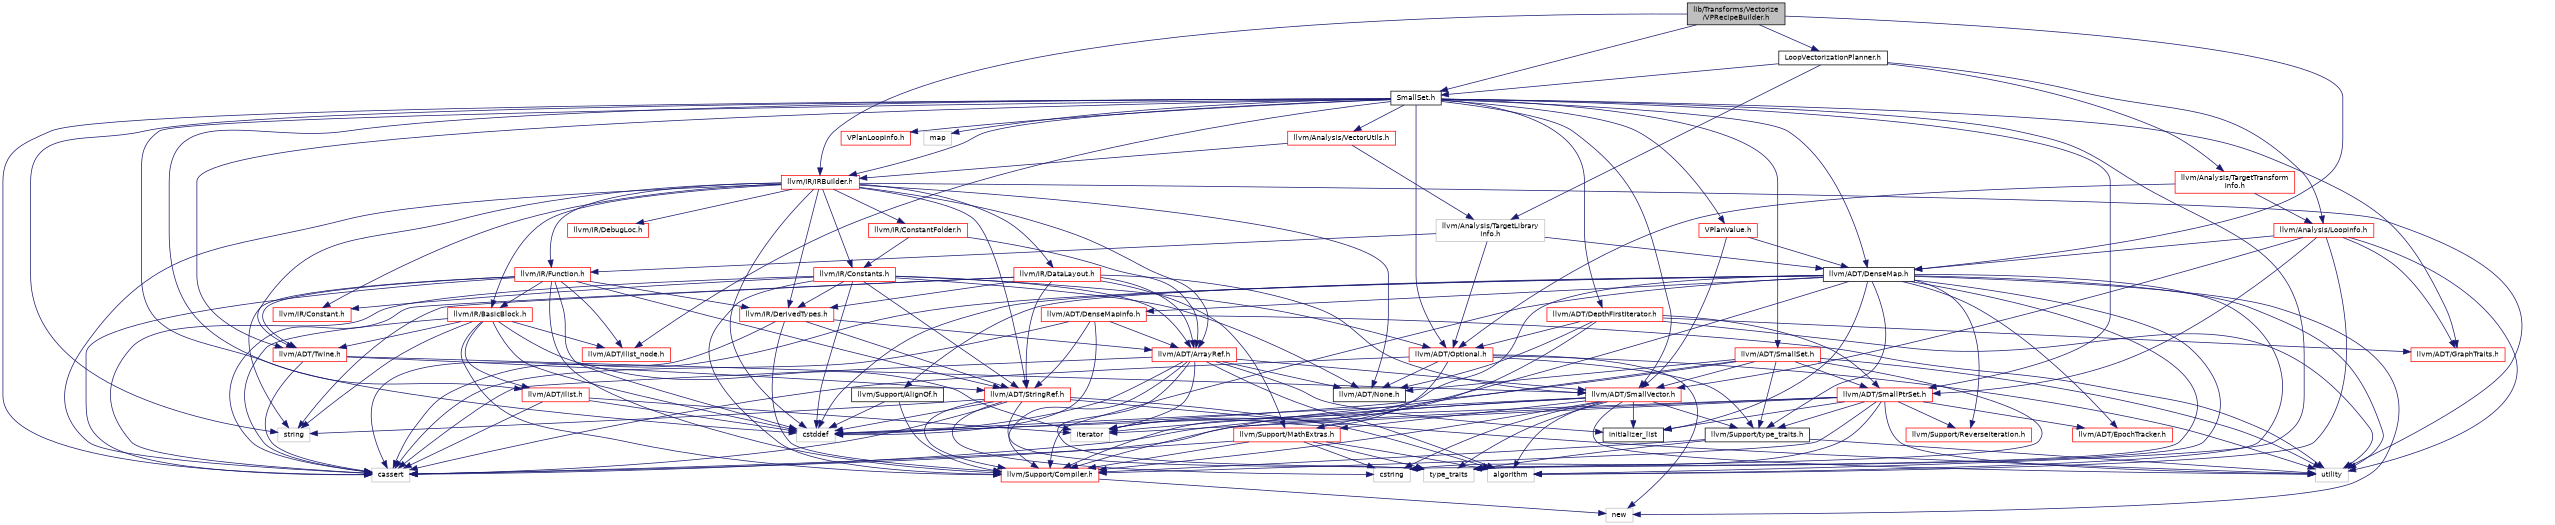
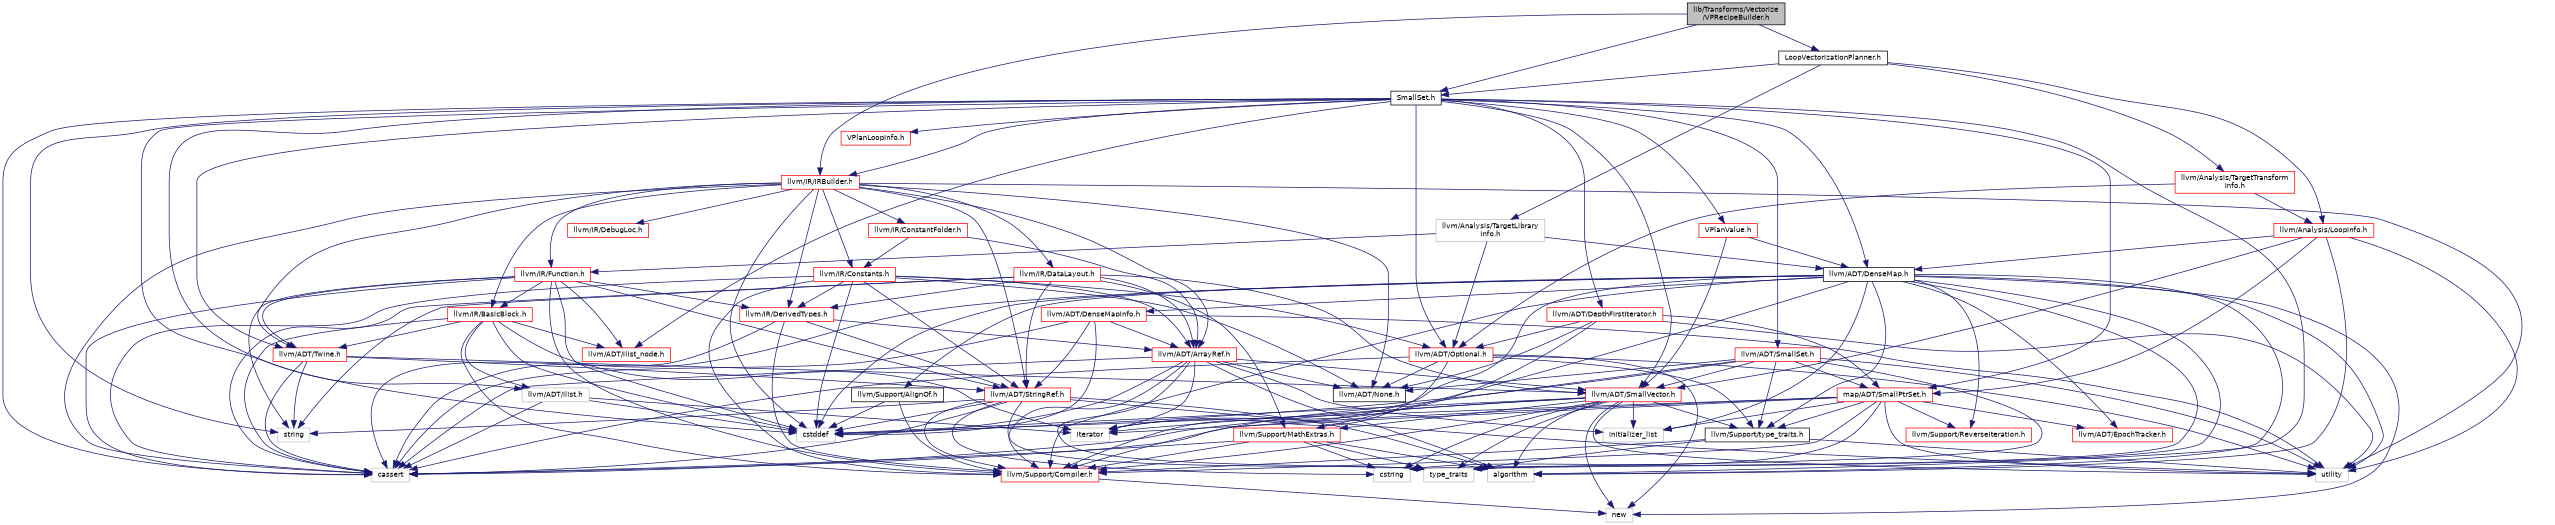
(2317, 75) -> none
(938, 138) -> none
(1342, 138) -> none
(312, 315) -> none
(2458, 355) -> none
(385, 364) -> (297, 390)
(556, 395) -> (556, 395)
(1885, 395) -> (1885, 395)
(1633, 435) -> (1633, 435)
none -> (1587, 436)
